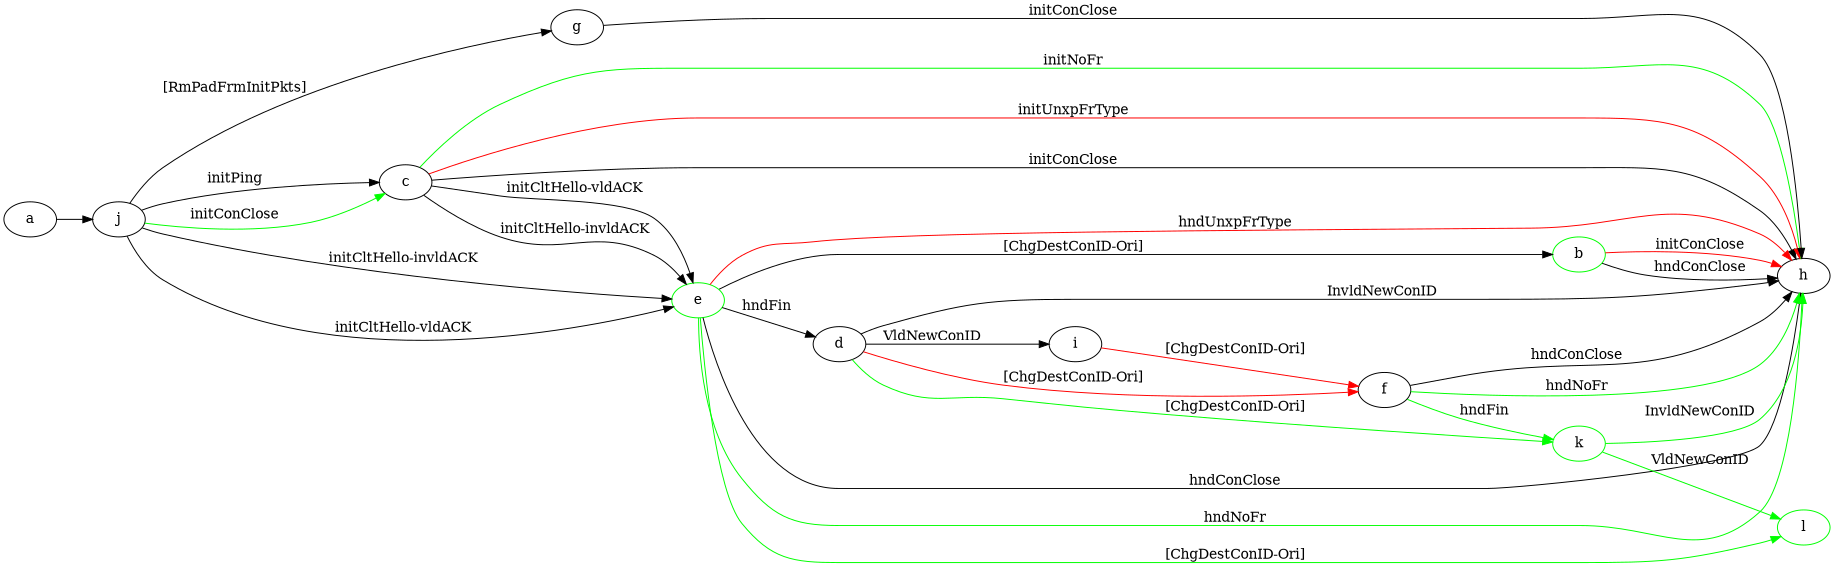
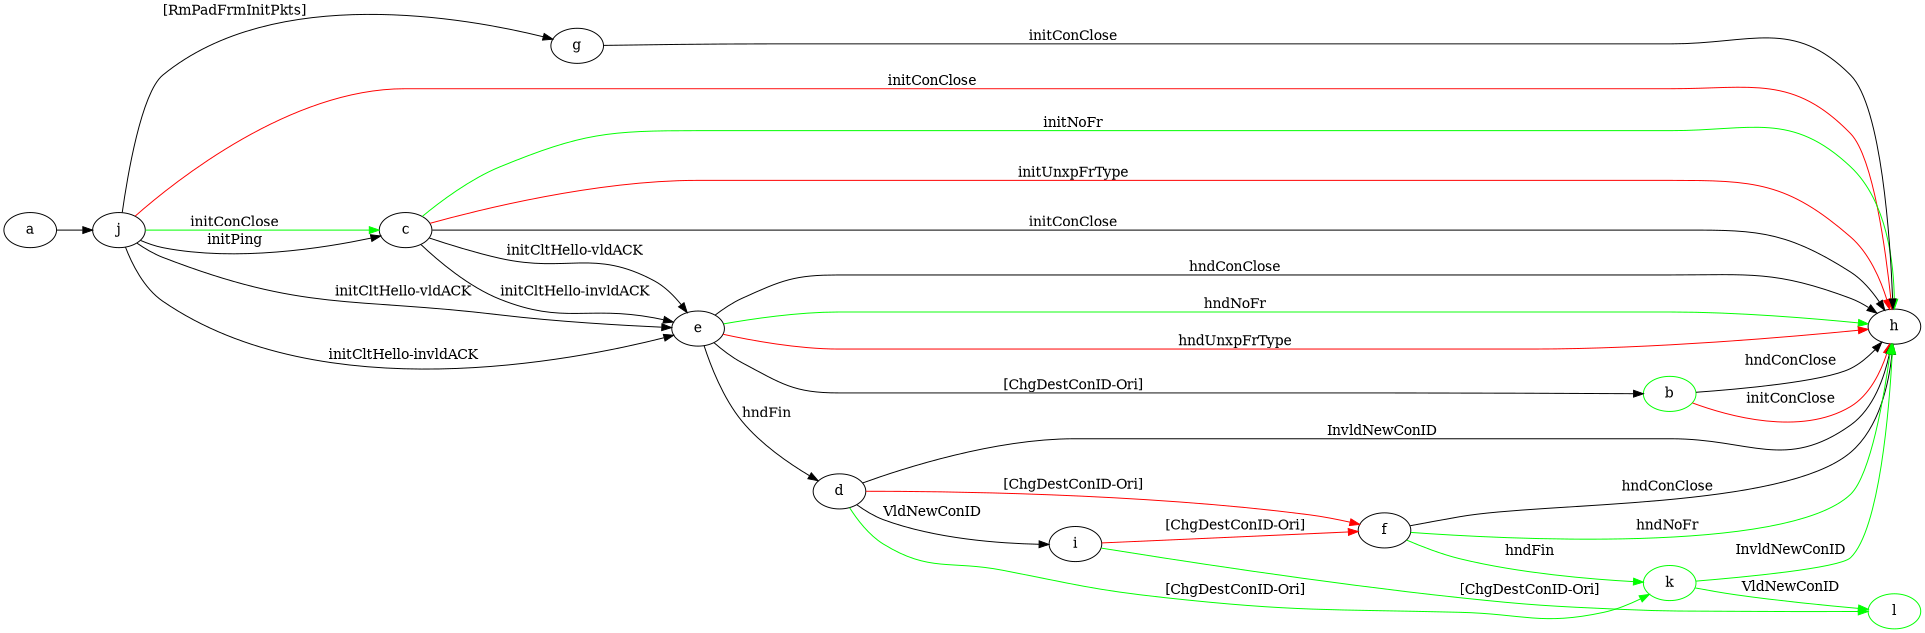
none -> (1068, 89)
(698, 300) -> (698, 329)
(1146, 563) -> (1478, 600)
